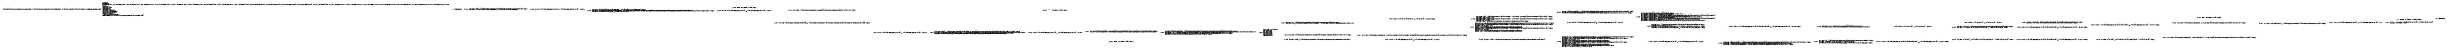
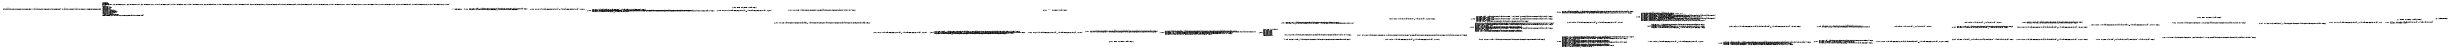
(2442, 19) -> (2443, 19)
